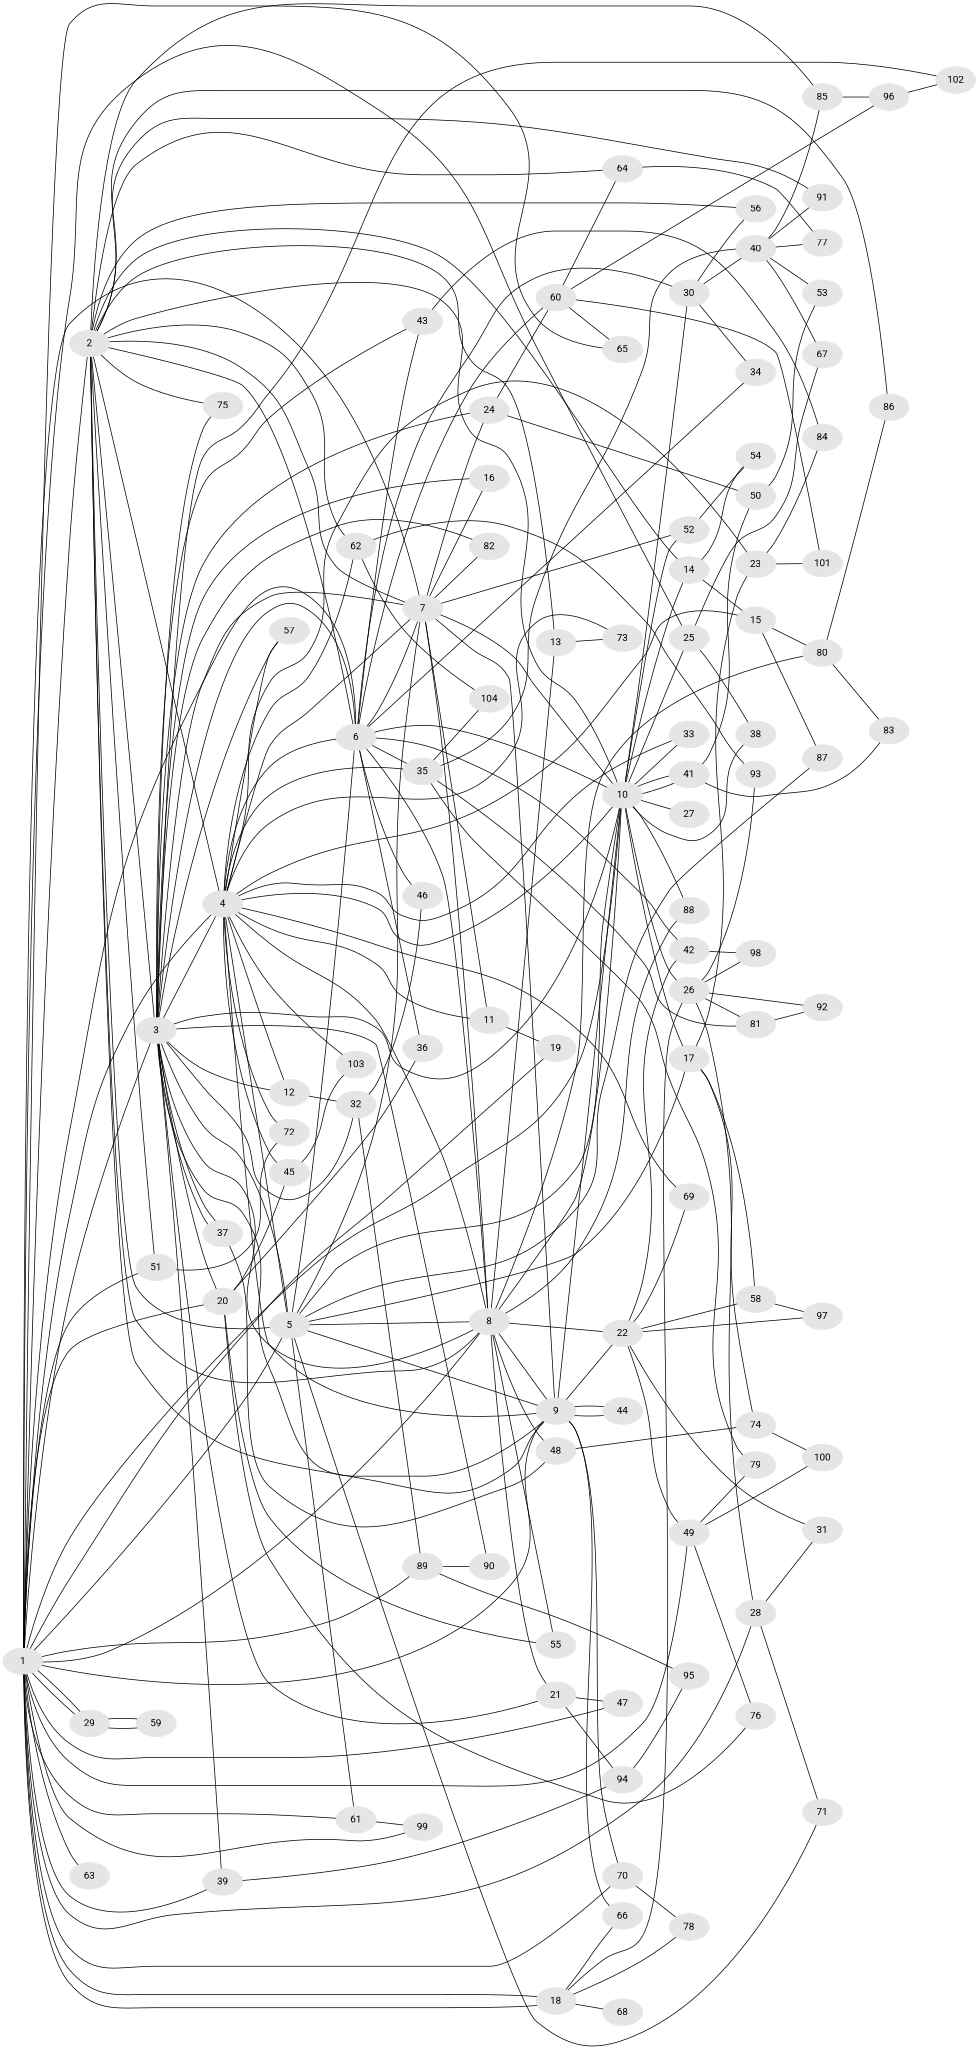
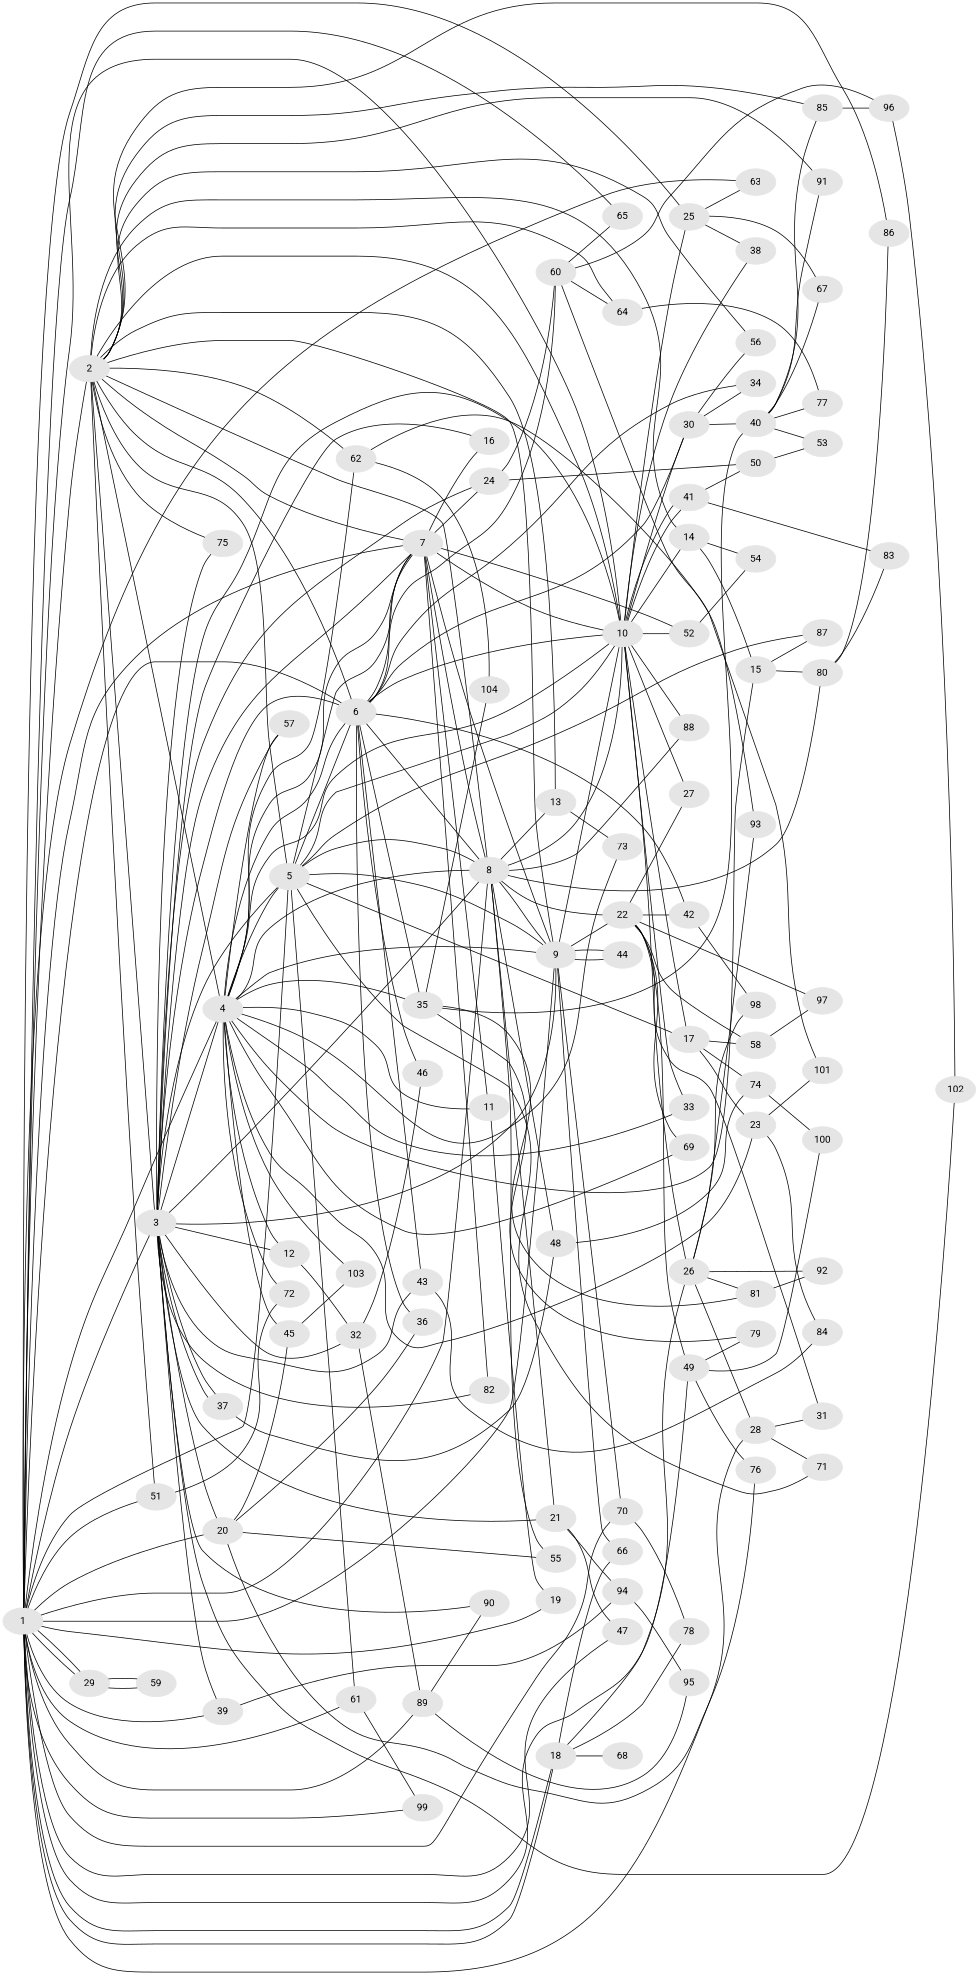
none -> (723, 199)
none -> (652, 862)
